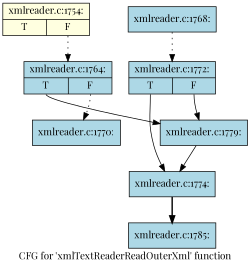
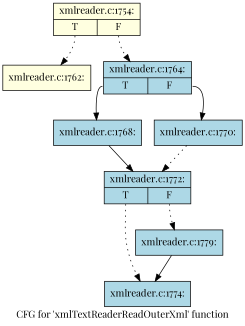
(172, 43) -> (119, 156)
none -> (47, 78)
(89, 104) -> (203, 97)
(195, 104) -> (170, 214)
(99, 111) -> (97, 98)
(151, 131) -> (126, 240)
none -> (177, 156)
(172, 236) -> none
